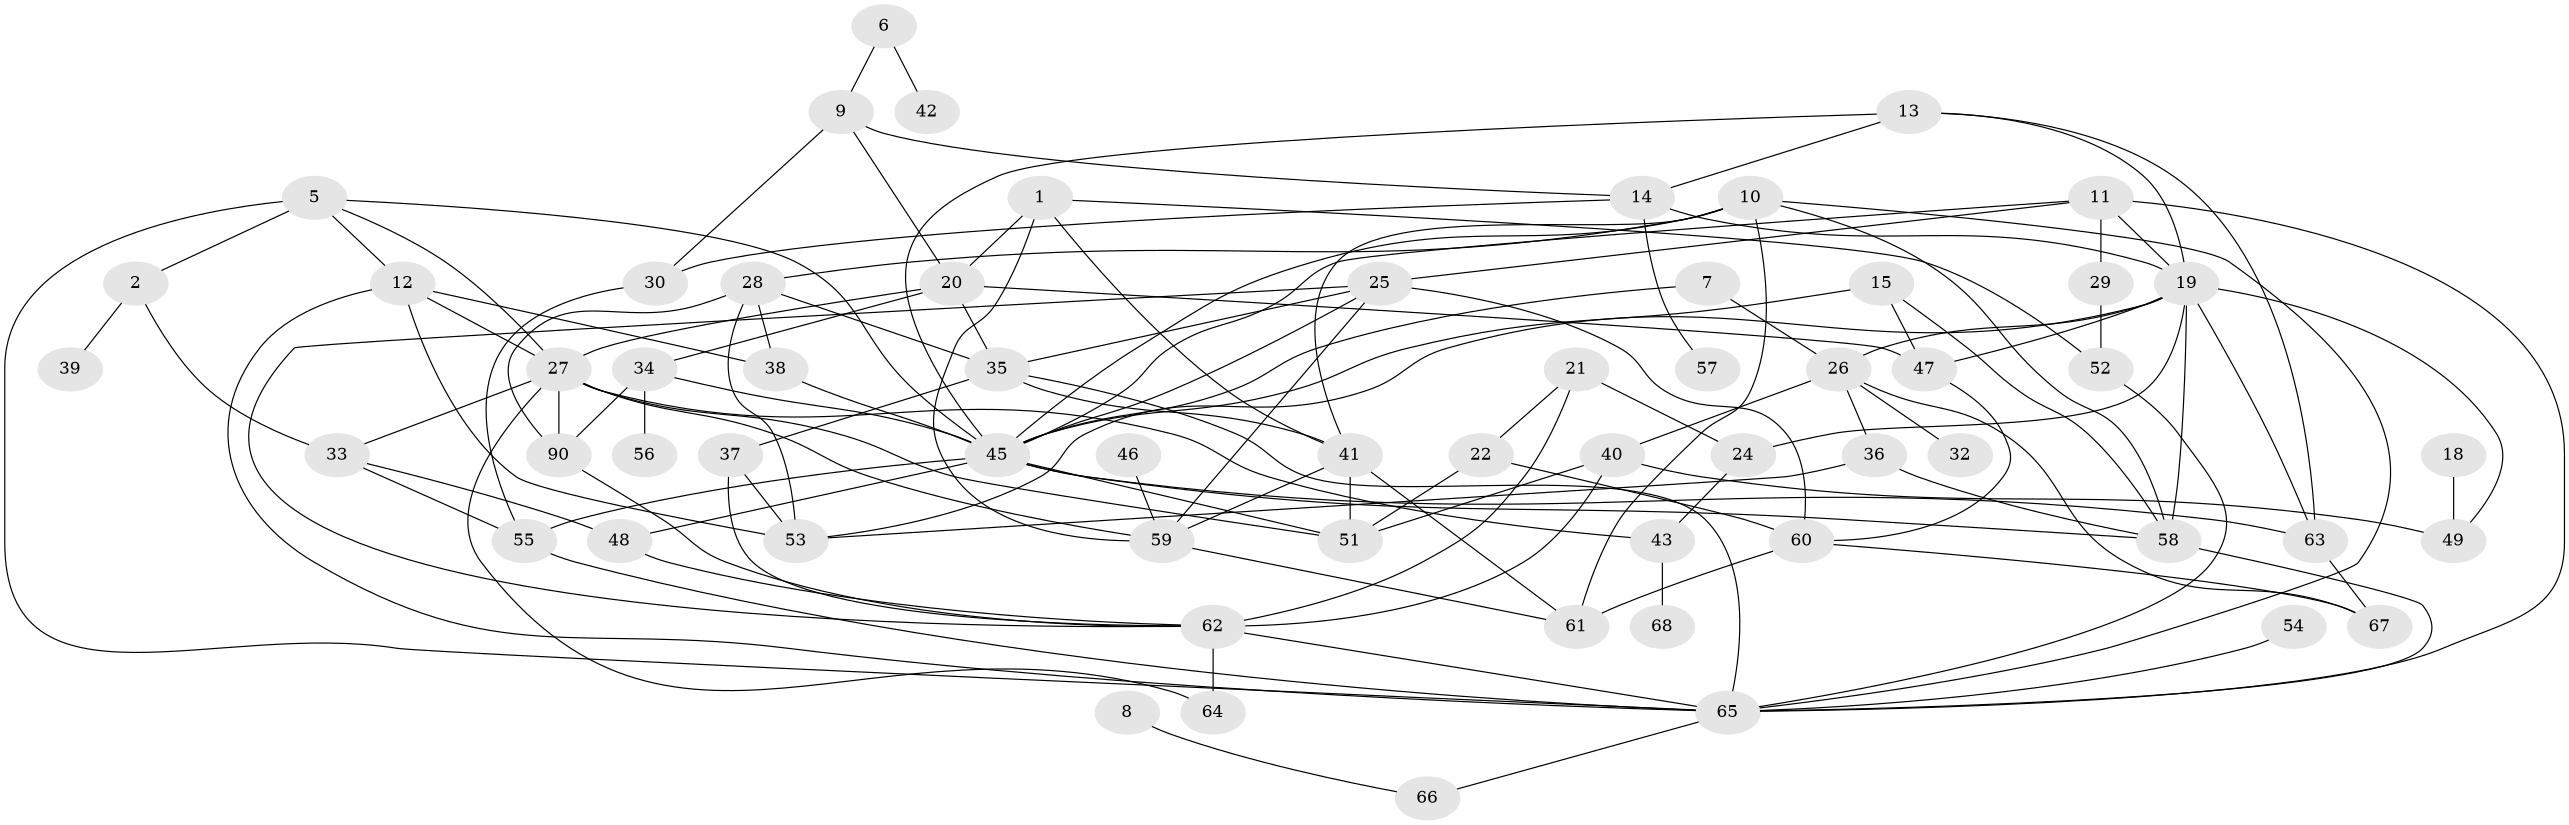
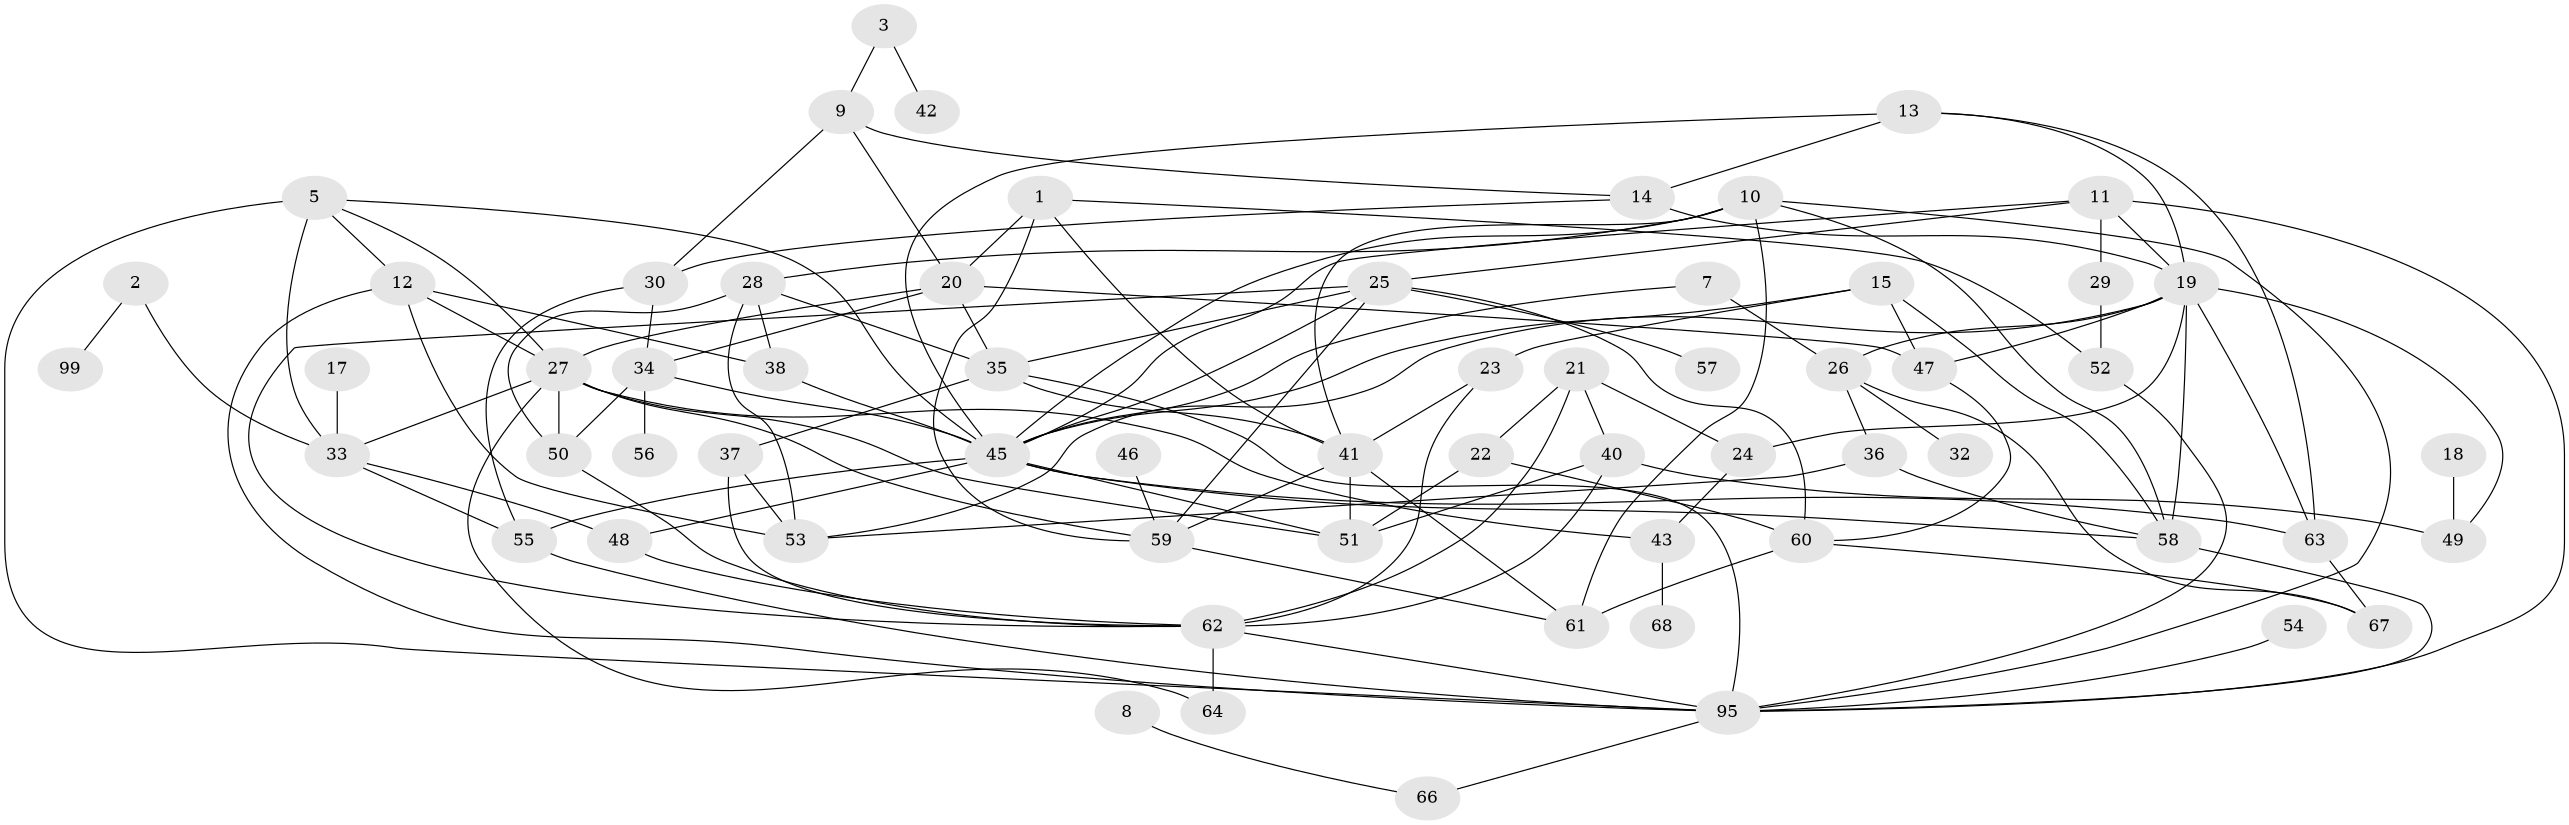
(884, 26) -> (884, 26)
(225, 241) -> (287, 336)
(1656, 278) -> (1548, 318)
none -> (650, 326)
(70, 369) -> (70, 369)
none -> (337, 369)
none -> (1491, 369)
(1704, 420) -> (1594, 412)
(559, 455) -> (559, 455)
(1728, 713) -> (1728, 713)
